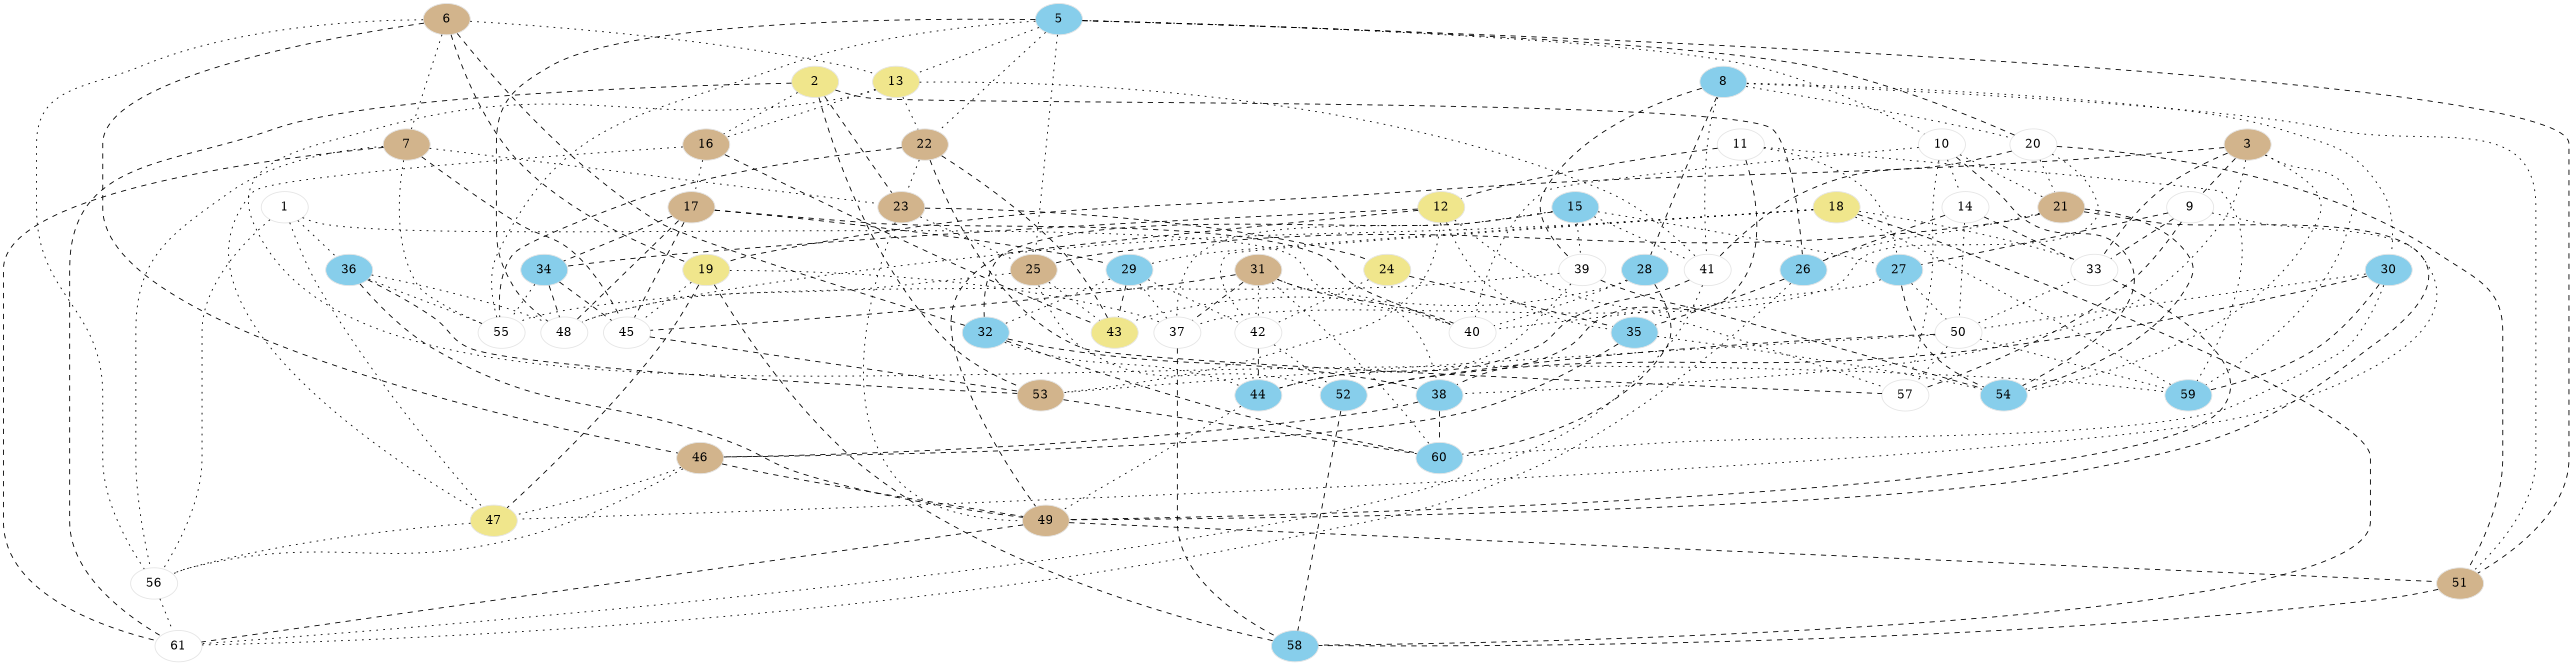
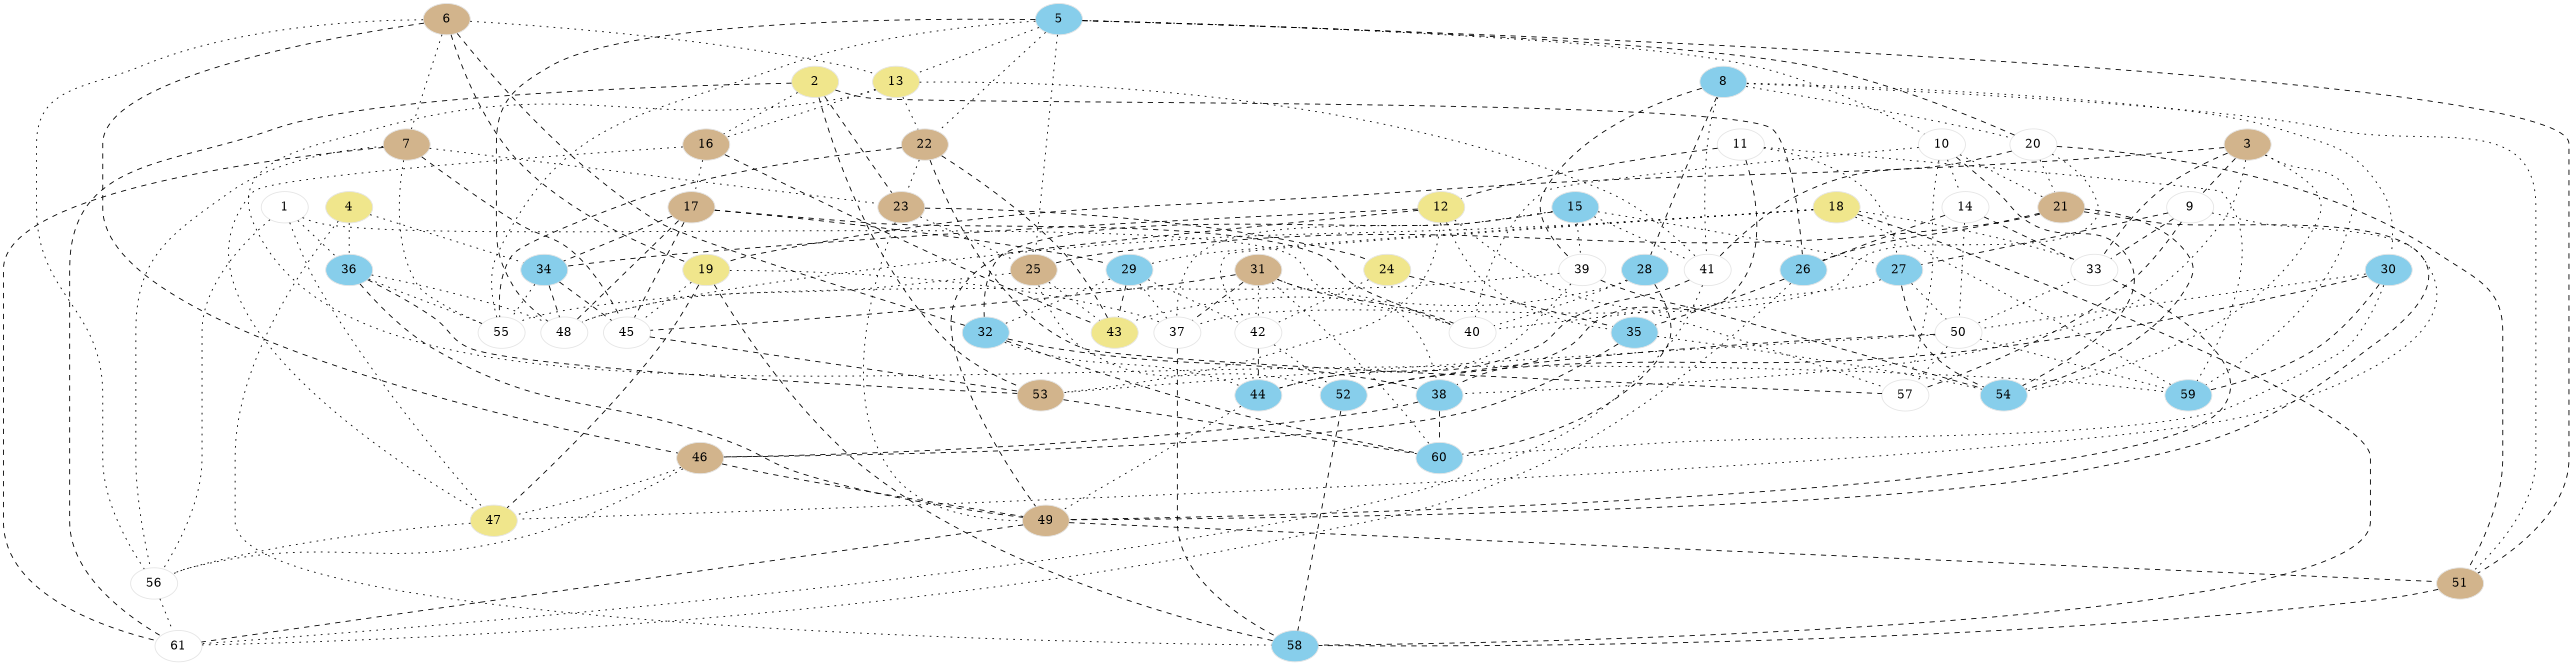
none -> (349, 207)
(1887, 242) -> (1887, 242)
